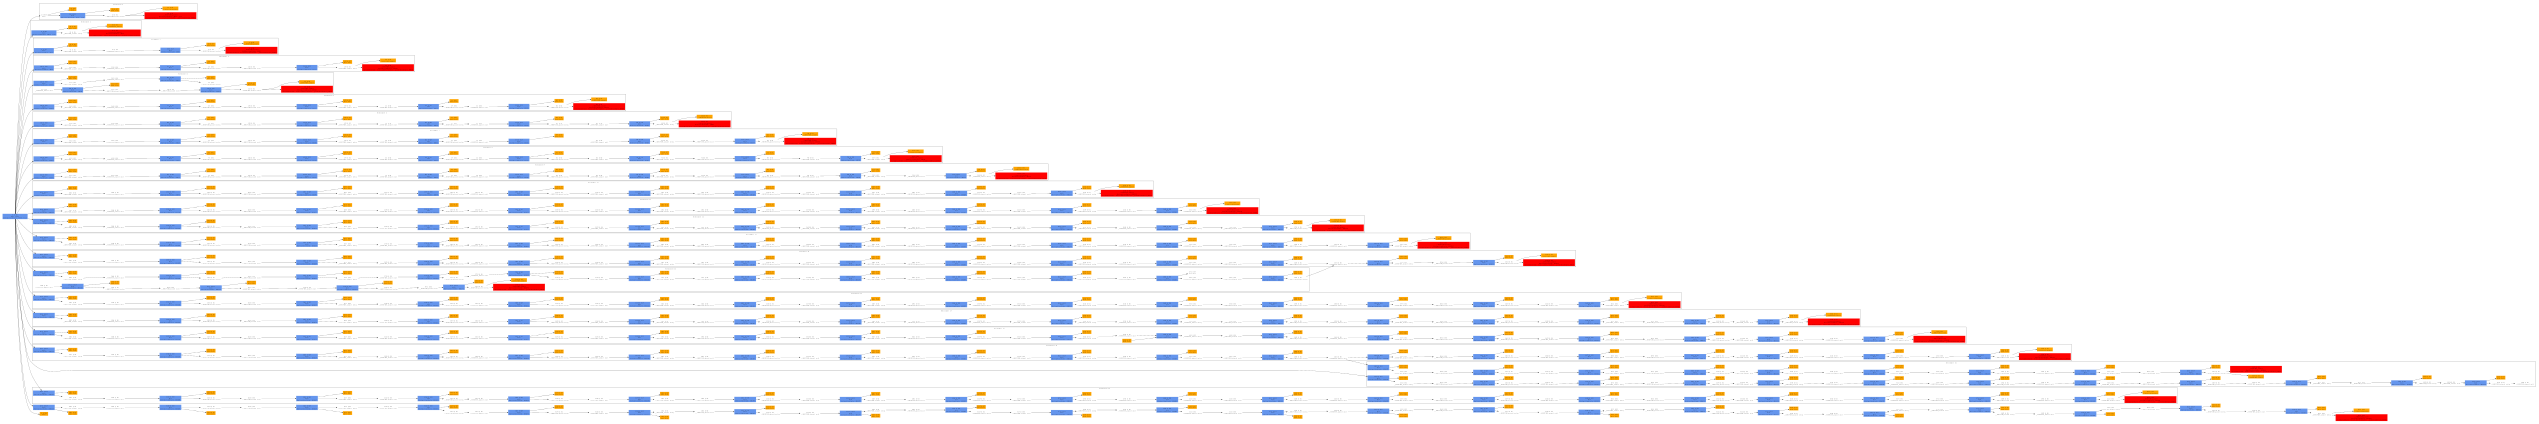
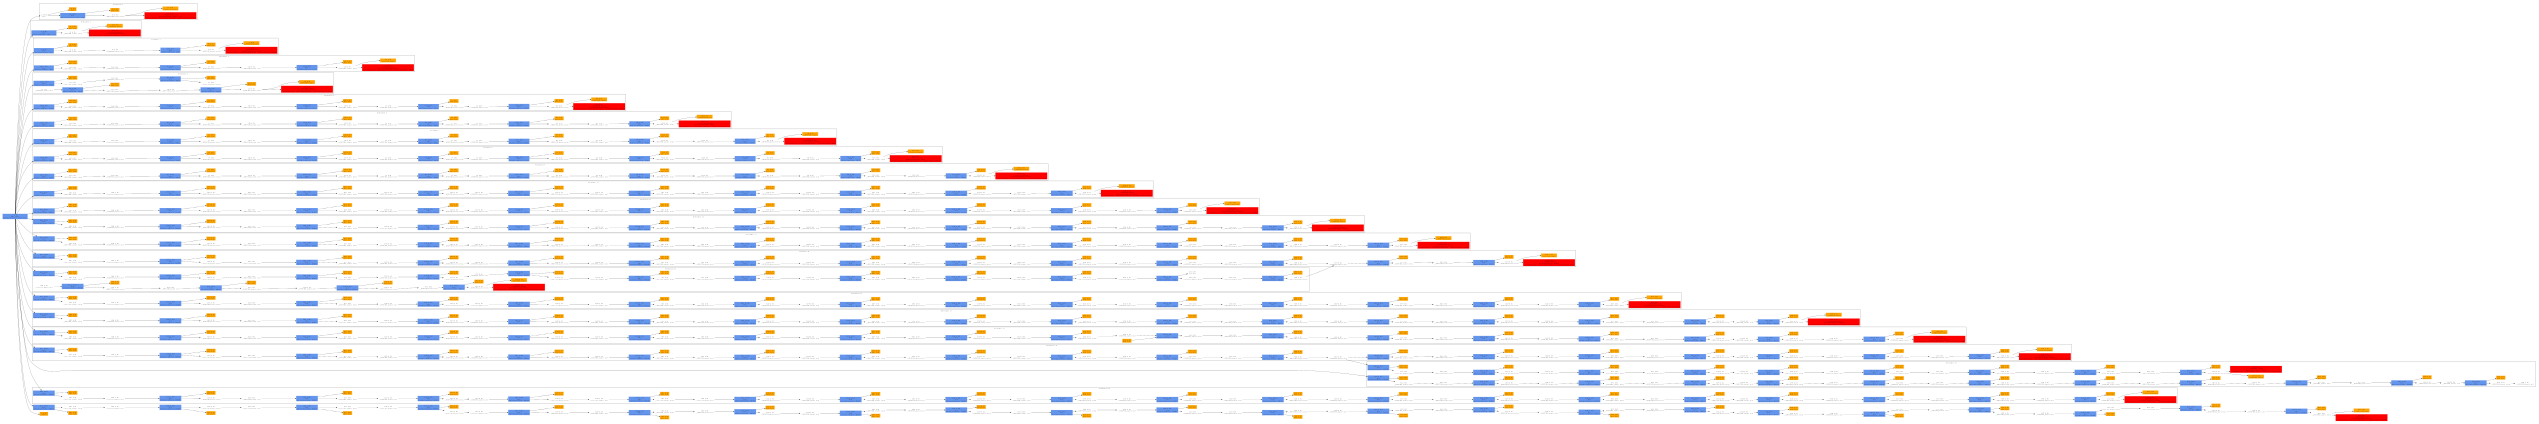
none -> (559, 141)
